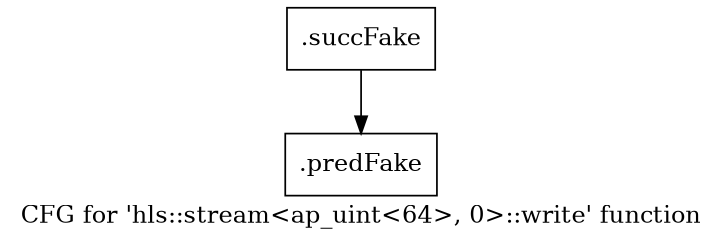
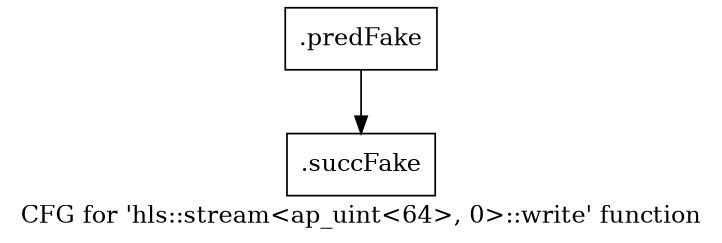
(361, 93) -> (361, 93)
